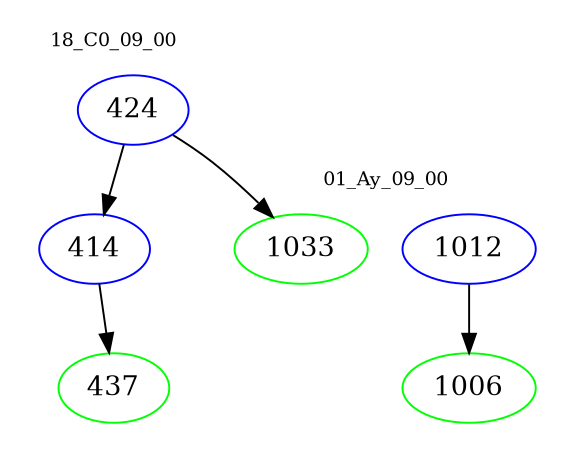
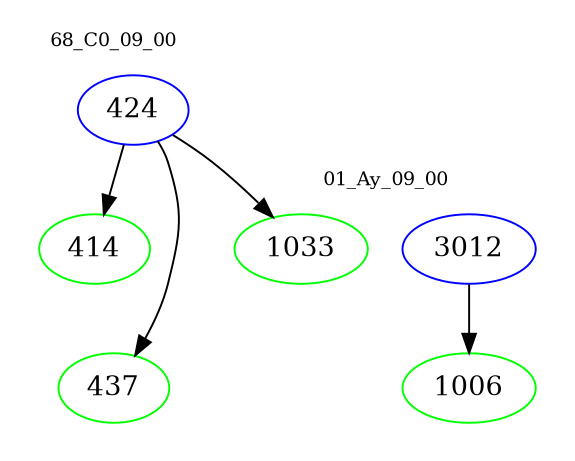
(114, 42) -> (114, 42)
(95, 249) -> (95, 249)
(469, 249) -> (469, 249)
(103, 308) -> (177, 241)
